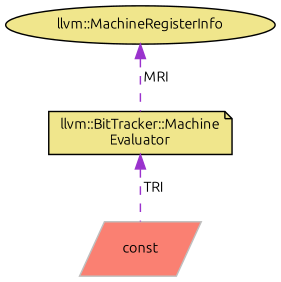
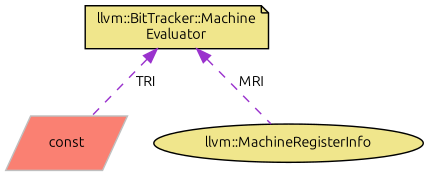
(140, 85) -> (239, 92)
